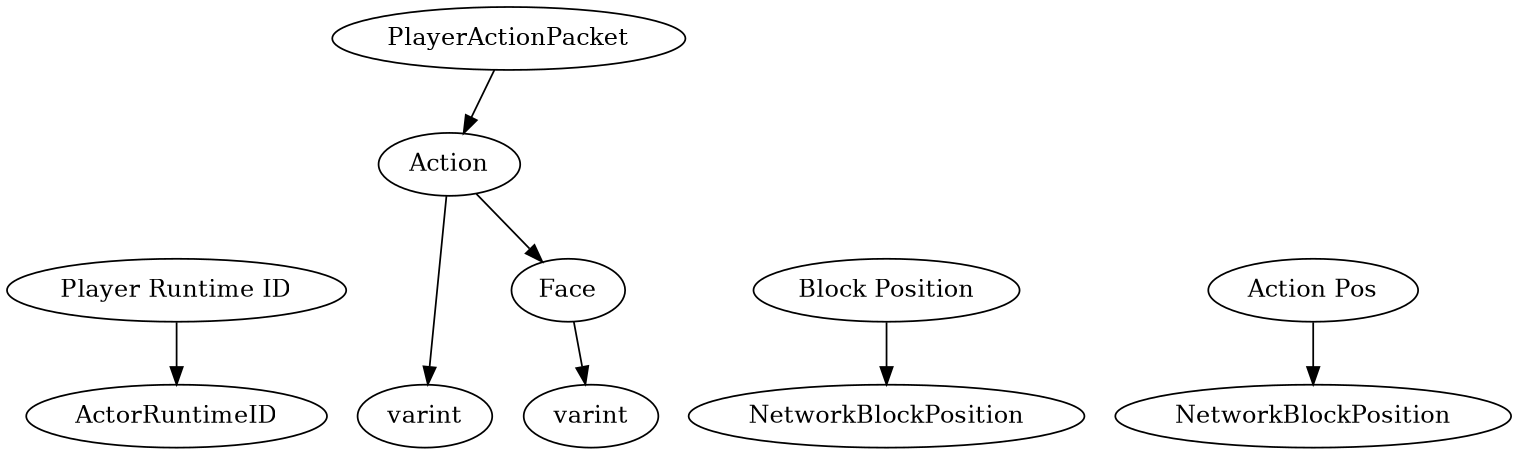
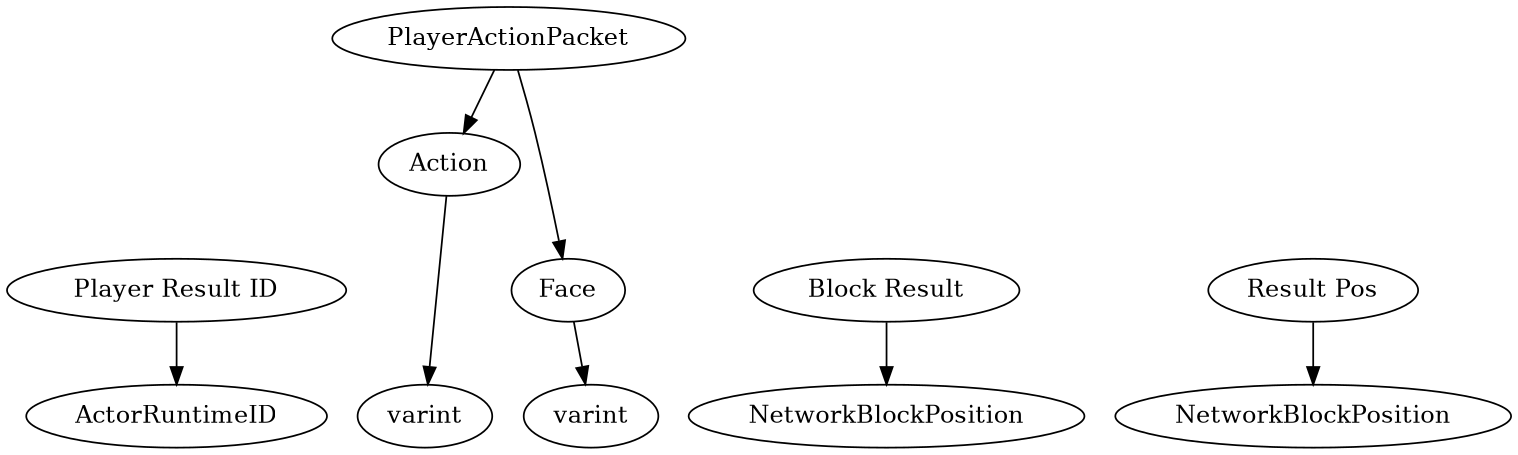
(503, 221) -> (540, 155)
(177, 290) -> (177, 290)
(887, 290) -> (887, 290)
(1313, 290) -> (1313, 290)
